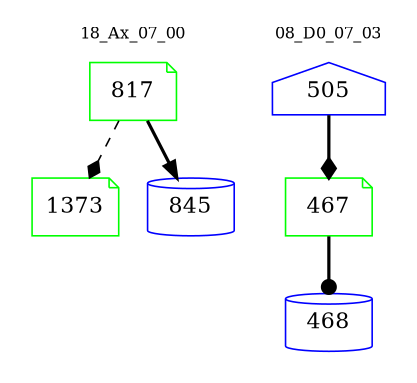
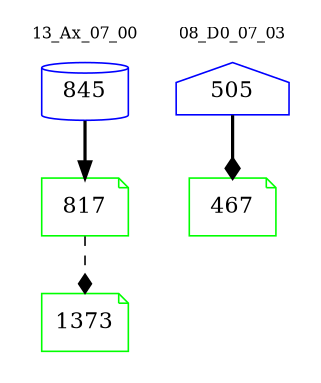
(133, 34) -> (85, 34)
(158, 142) -> (85, 141)
(329, 322) -> none
